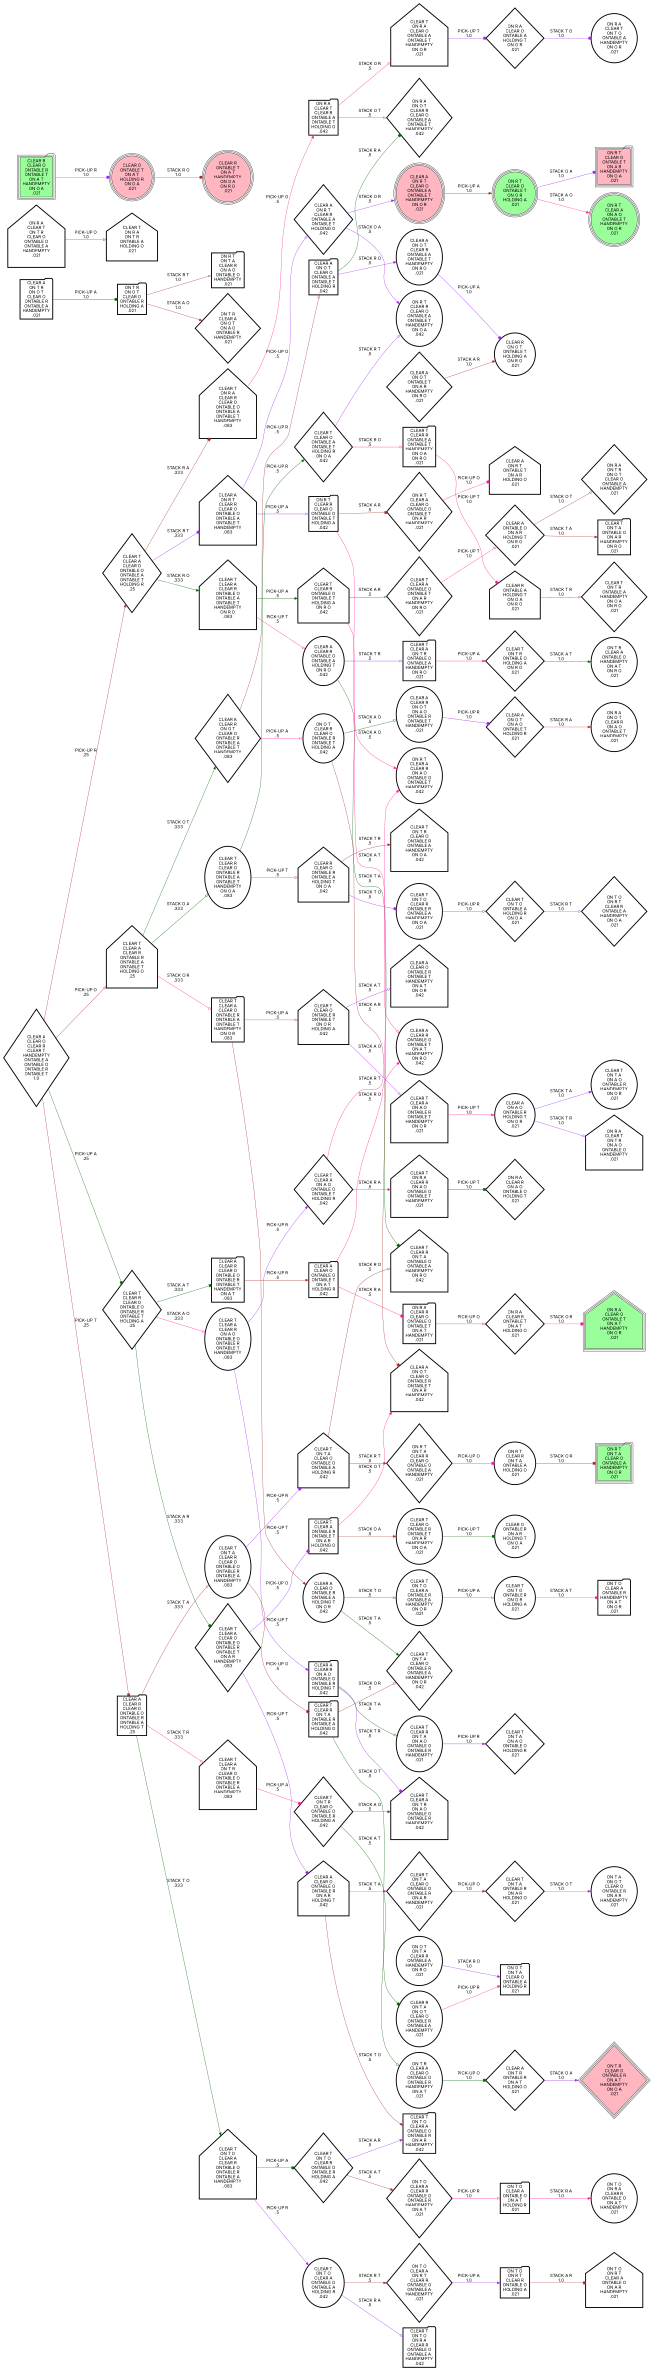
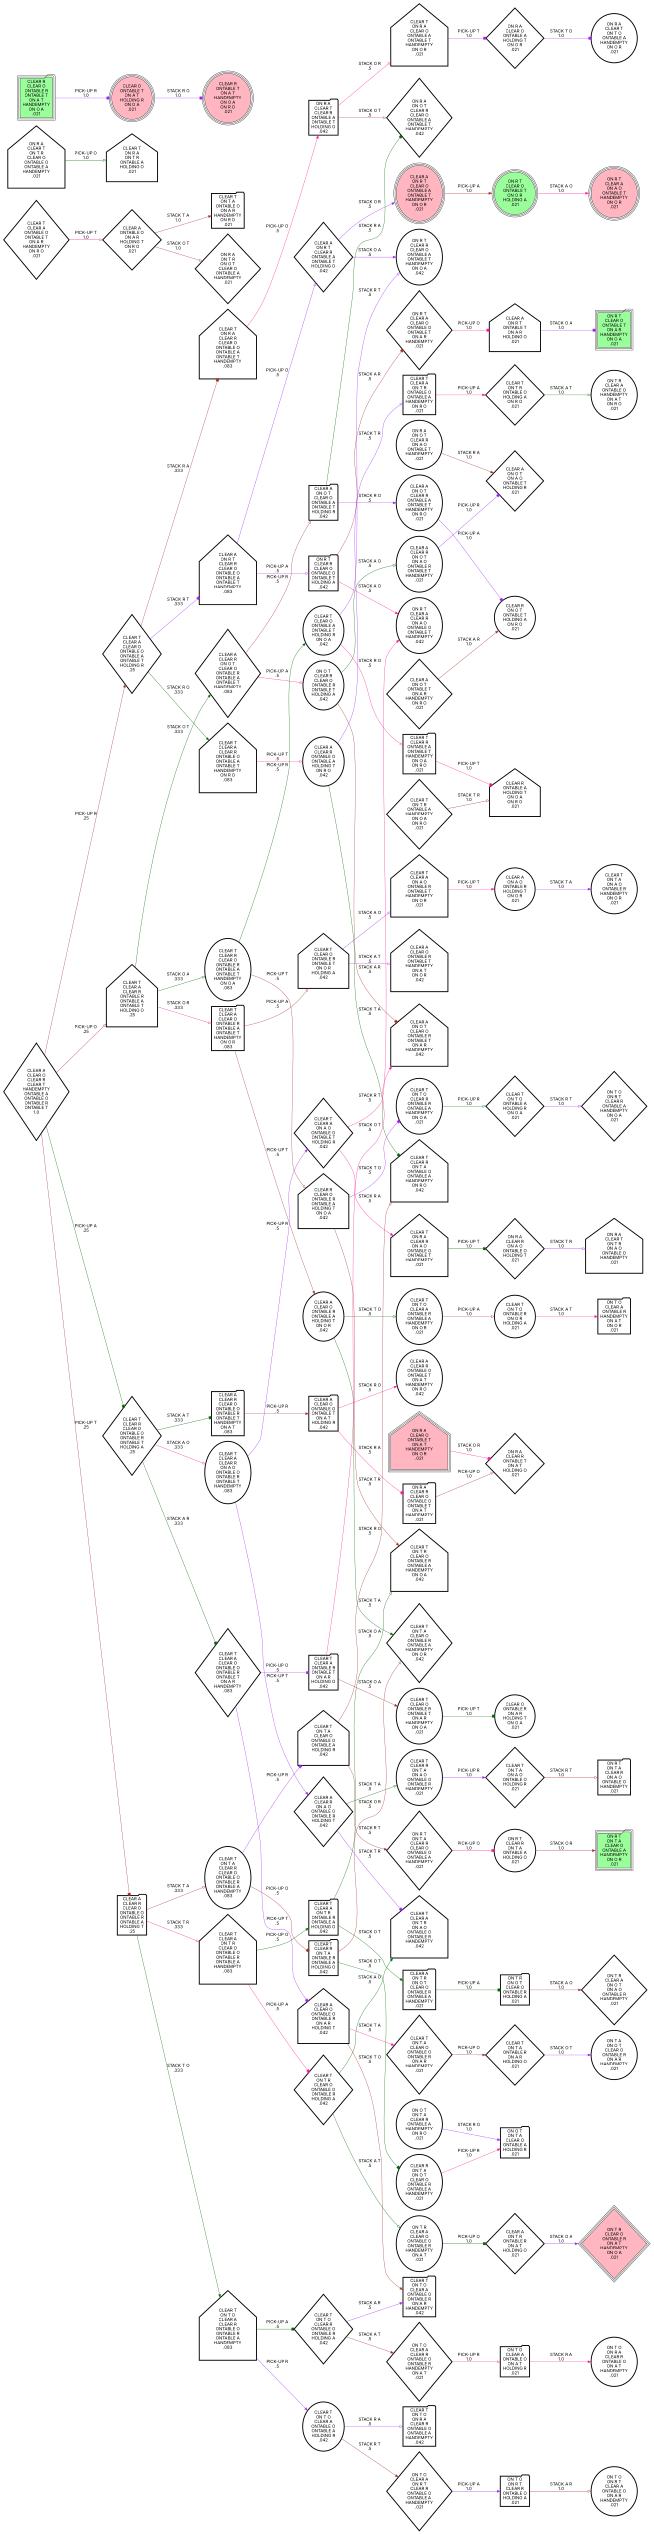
(614, 167) -> (614, 330)
(177, 177) -> (177, 98)
(565, 180) -> (566, 330)
(614, 220) -> (614, 193)
(178, 286) -> (569, 1778)
(323, 447) -> (323, 631)
(559, 597) -> (467, 805)
(323, 598) -> none
(566, 662) -> (566, 395)
(566, 727) -> (466, 463)
(559, 1128) -> (563, 1249)
(562, 1324) -> (469, 1455)
(614, 1324) -> (419, 1445)
(564, 1463) -> (564, 1851)
(565, 1598) -> (565, 1317)
(323, 1679) -> (323, 1812)
none -> (323, 1918)
(556, 2283) -> (559, 2491)
(614, 2283) -> (614, 2491)
